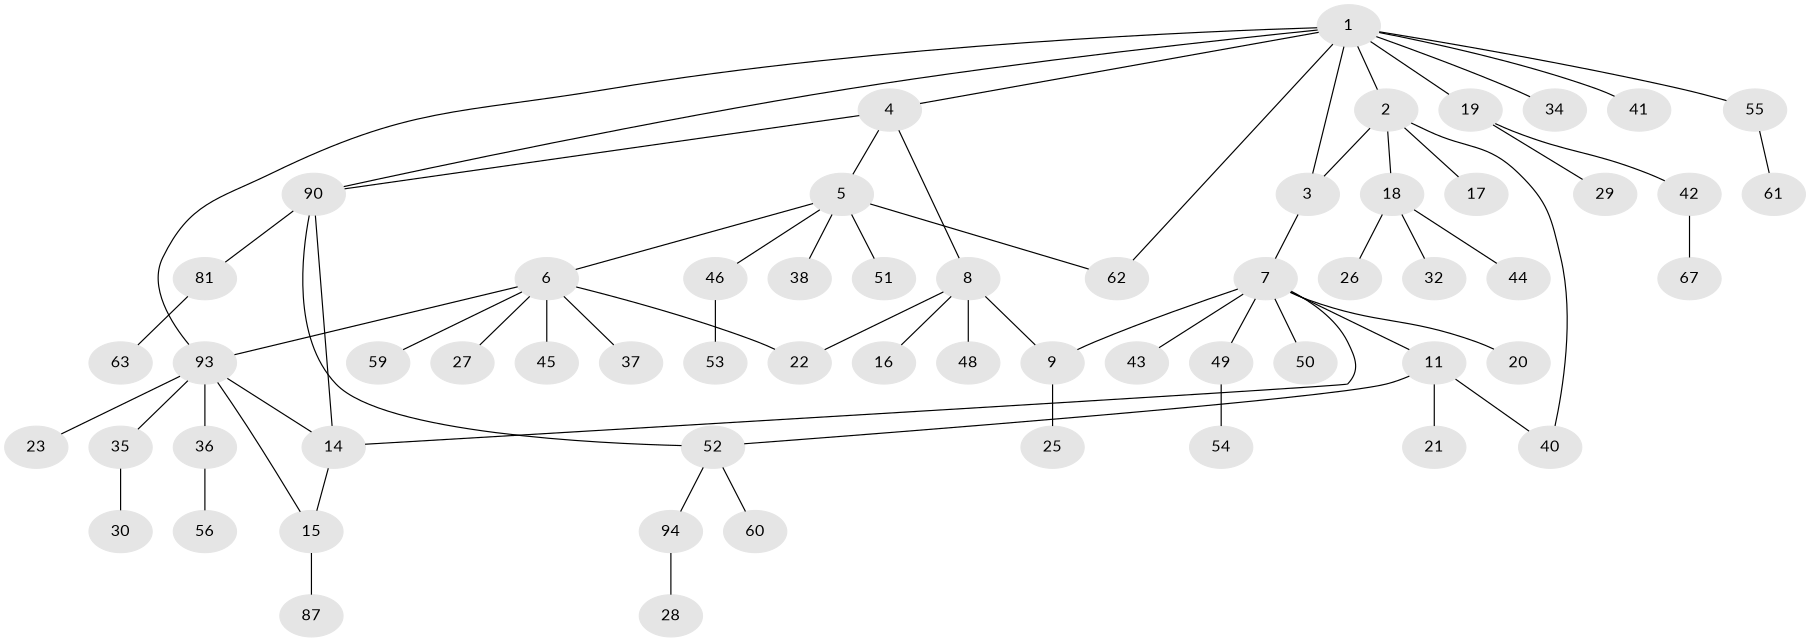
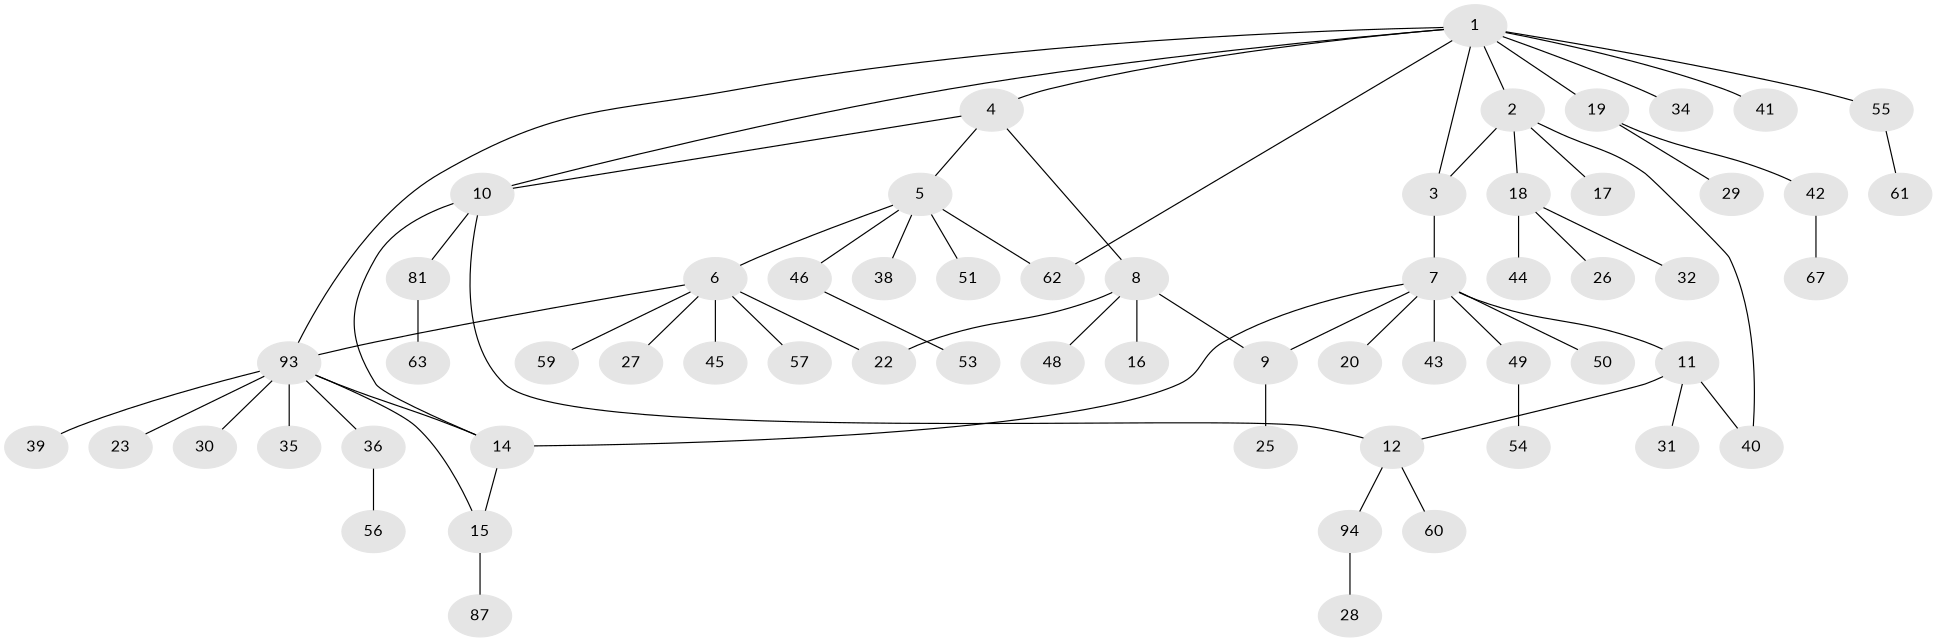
(314, 194) -> (482, 194)
(631, 363) -> (800, 363)
none -> (36, 447)
(713, 447) -> (1392, 447)
(1434, 447) -> (1667, 447)
(121, 490) -> (247, 405)
